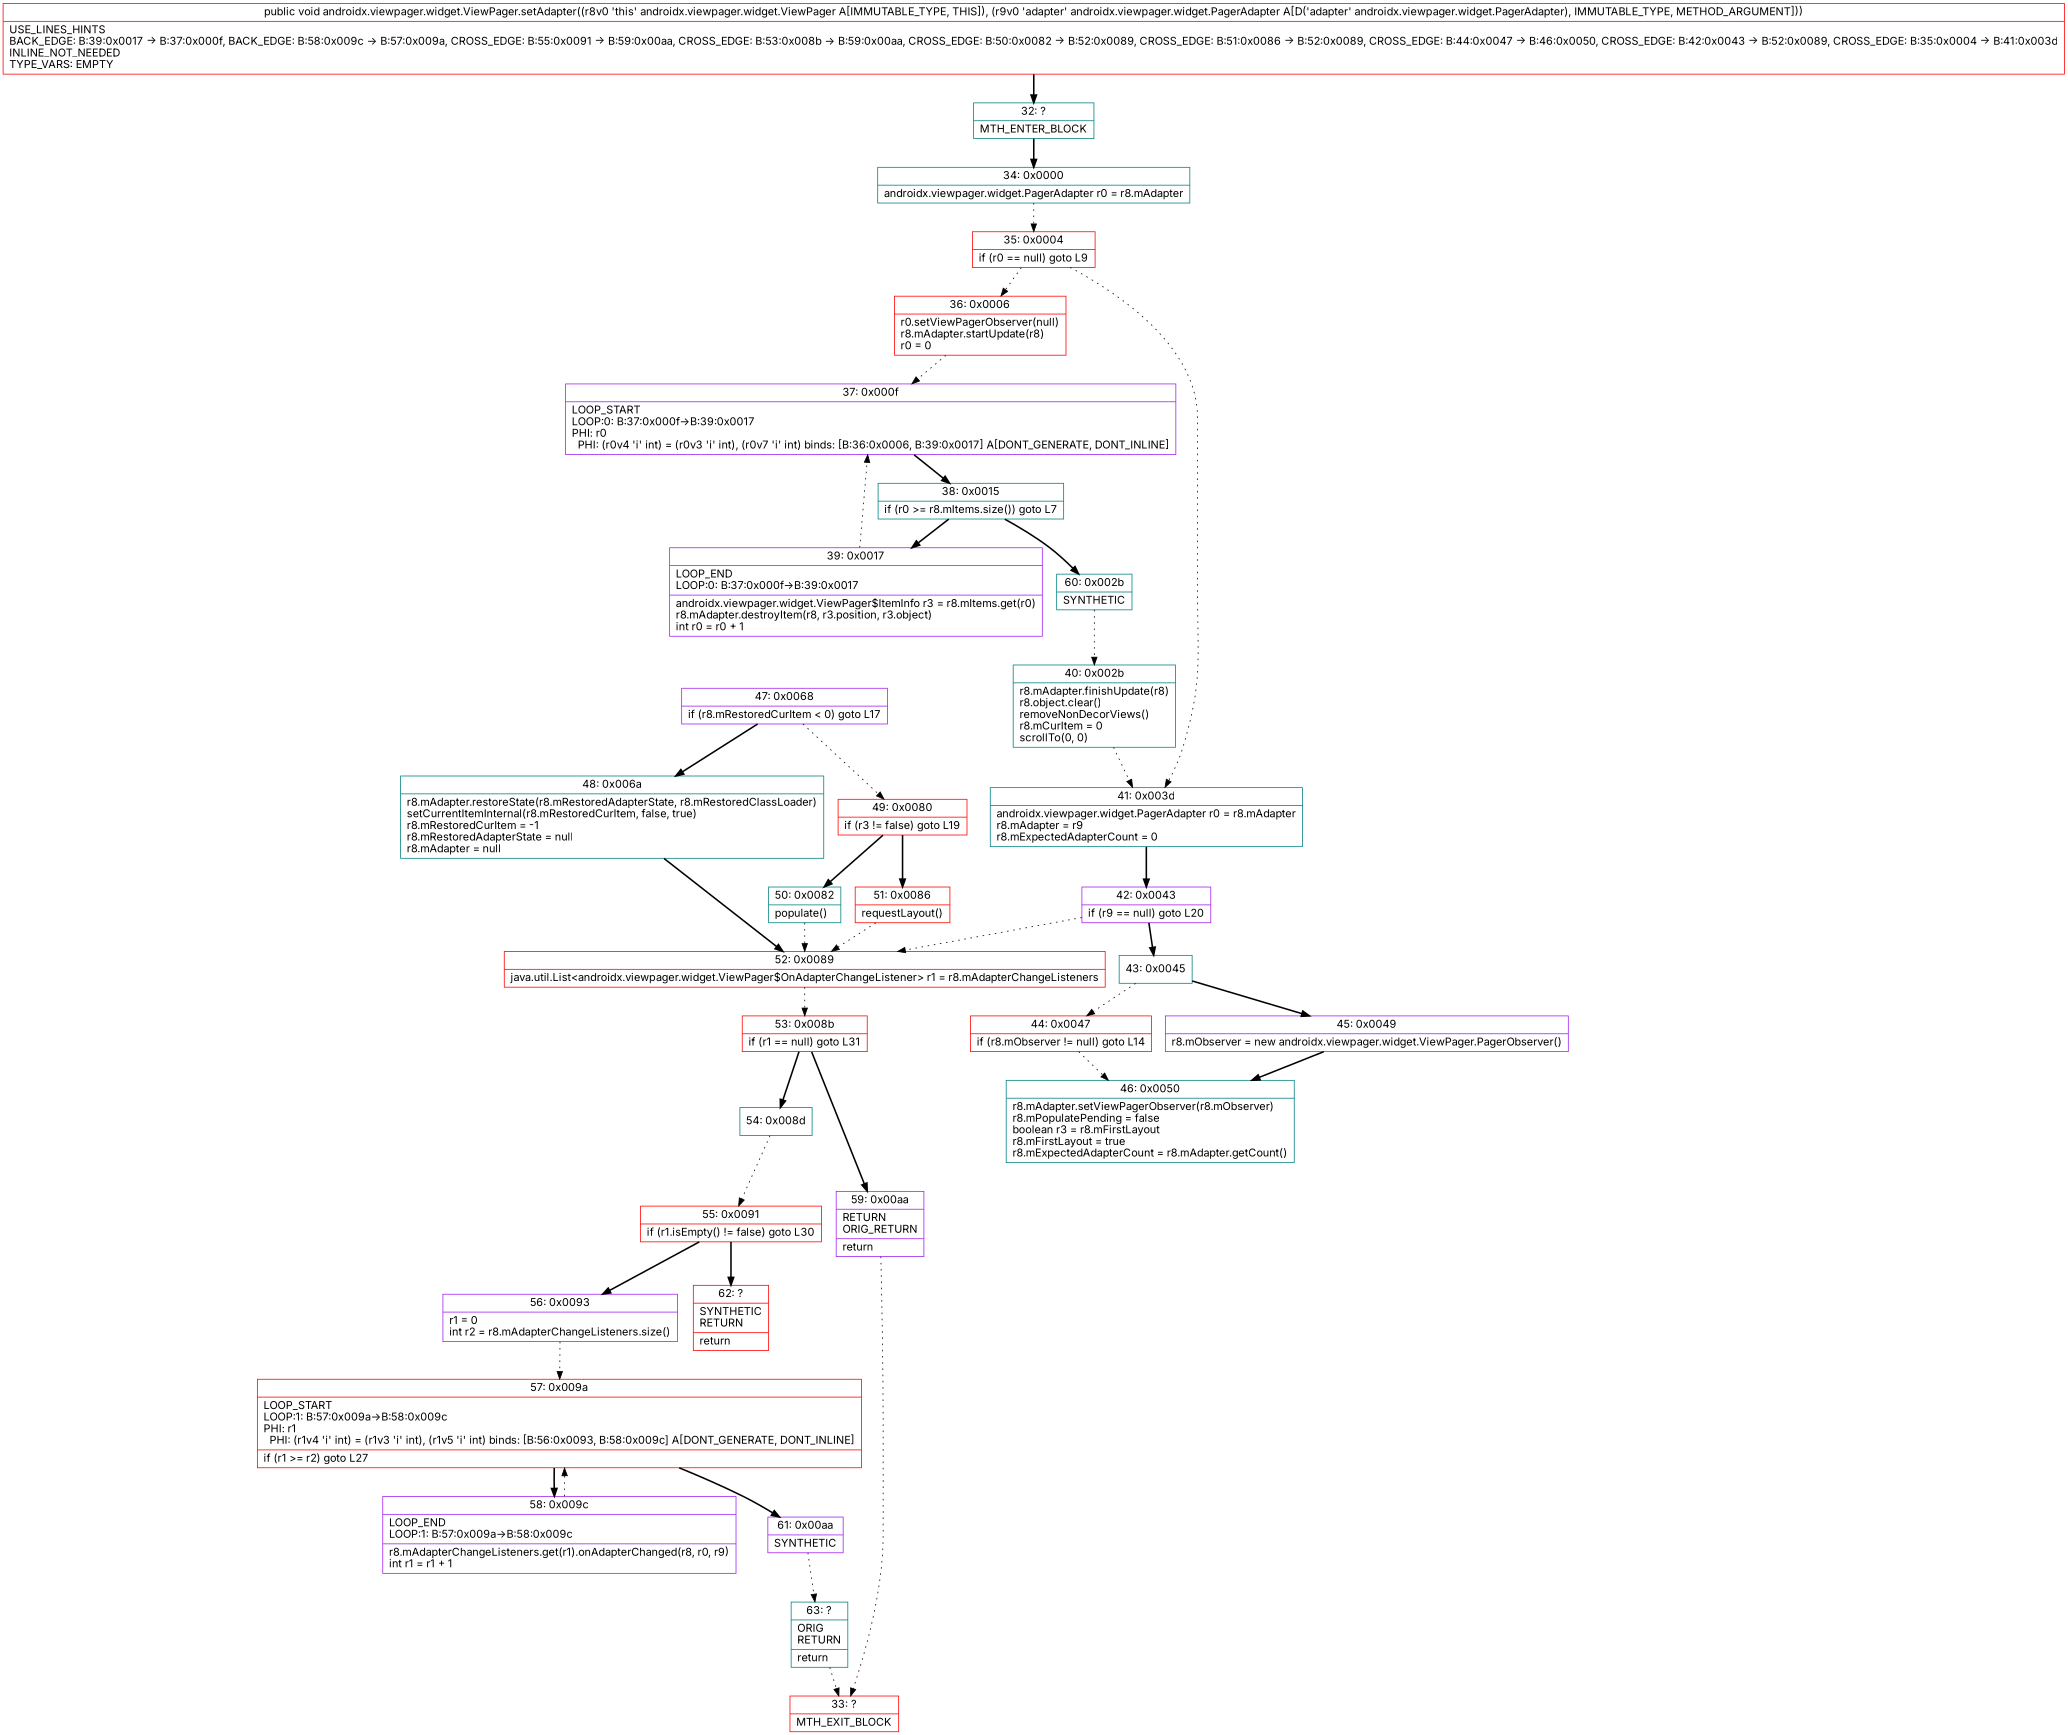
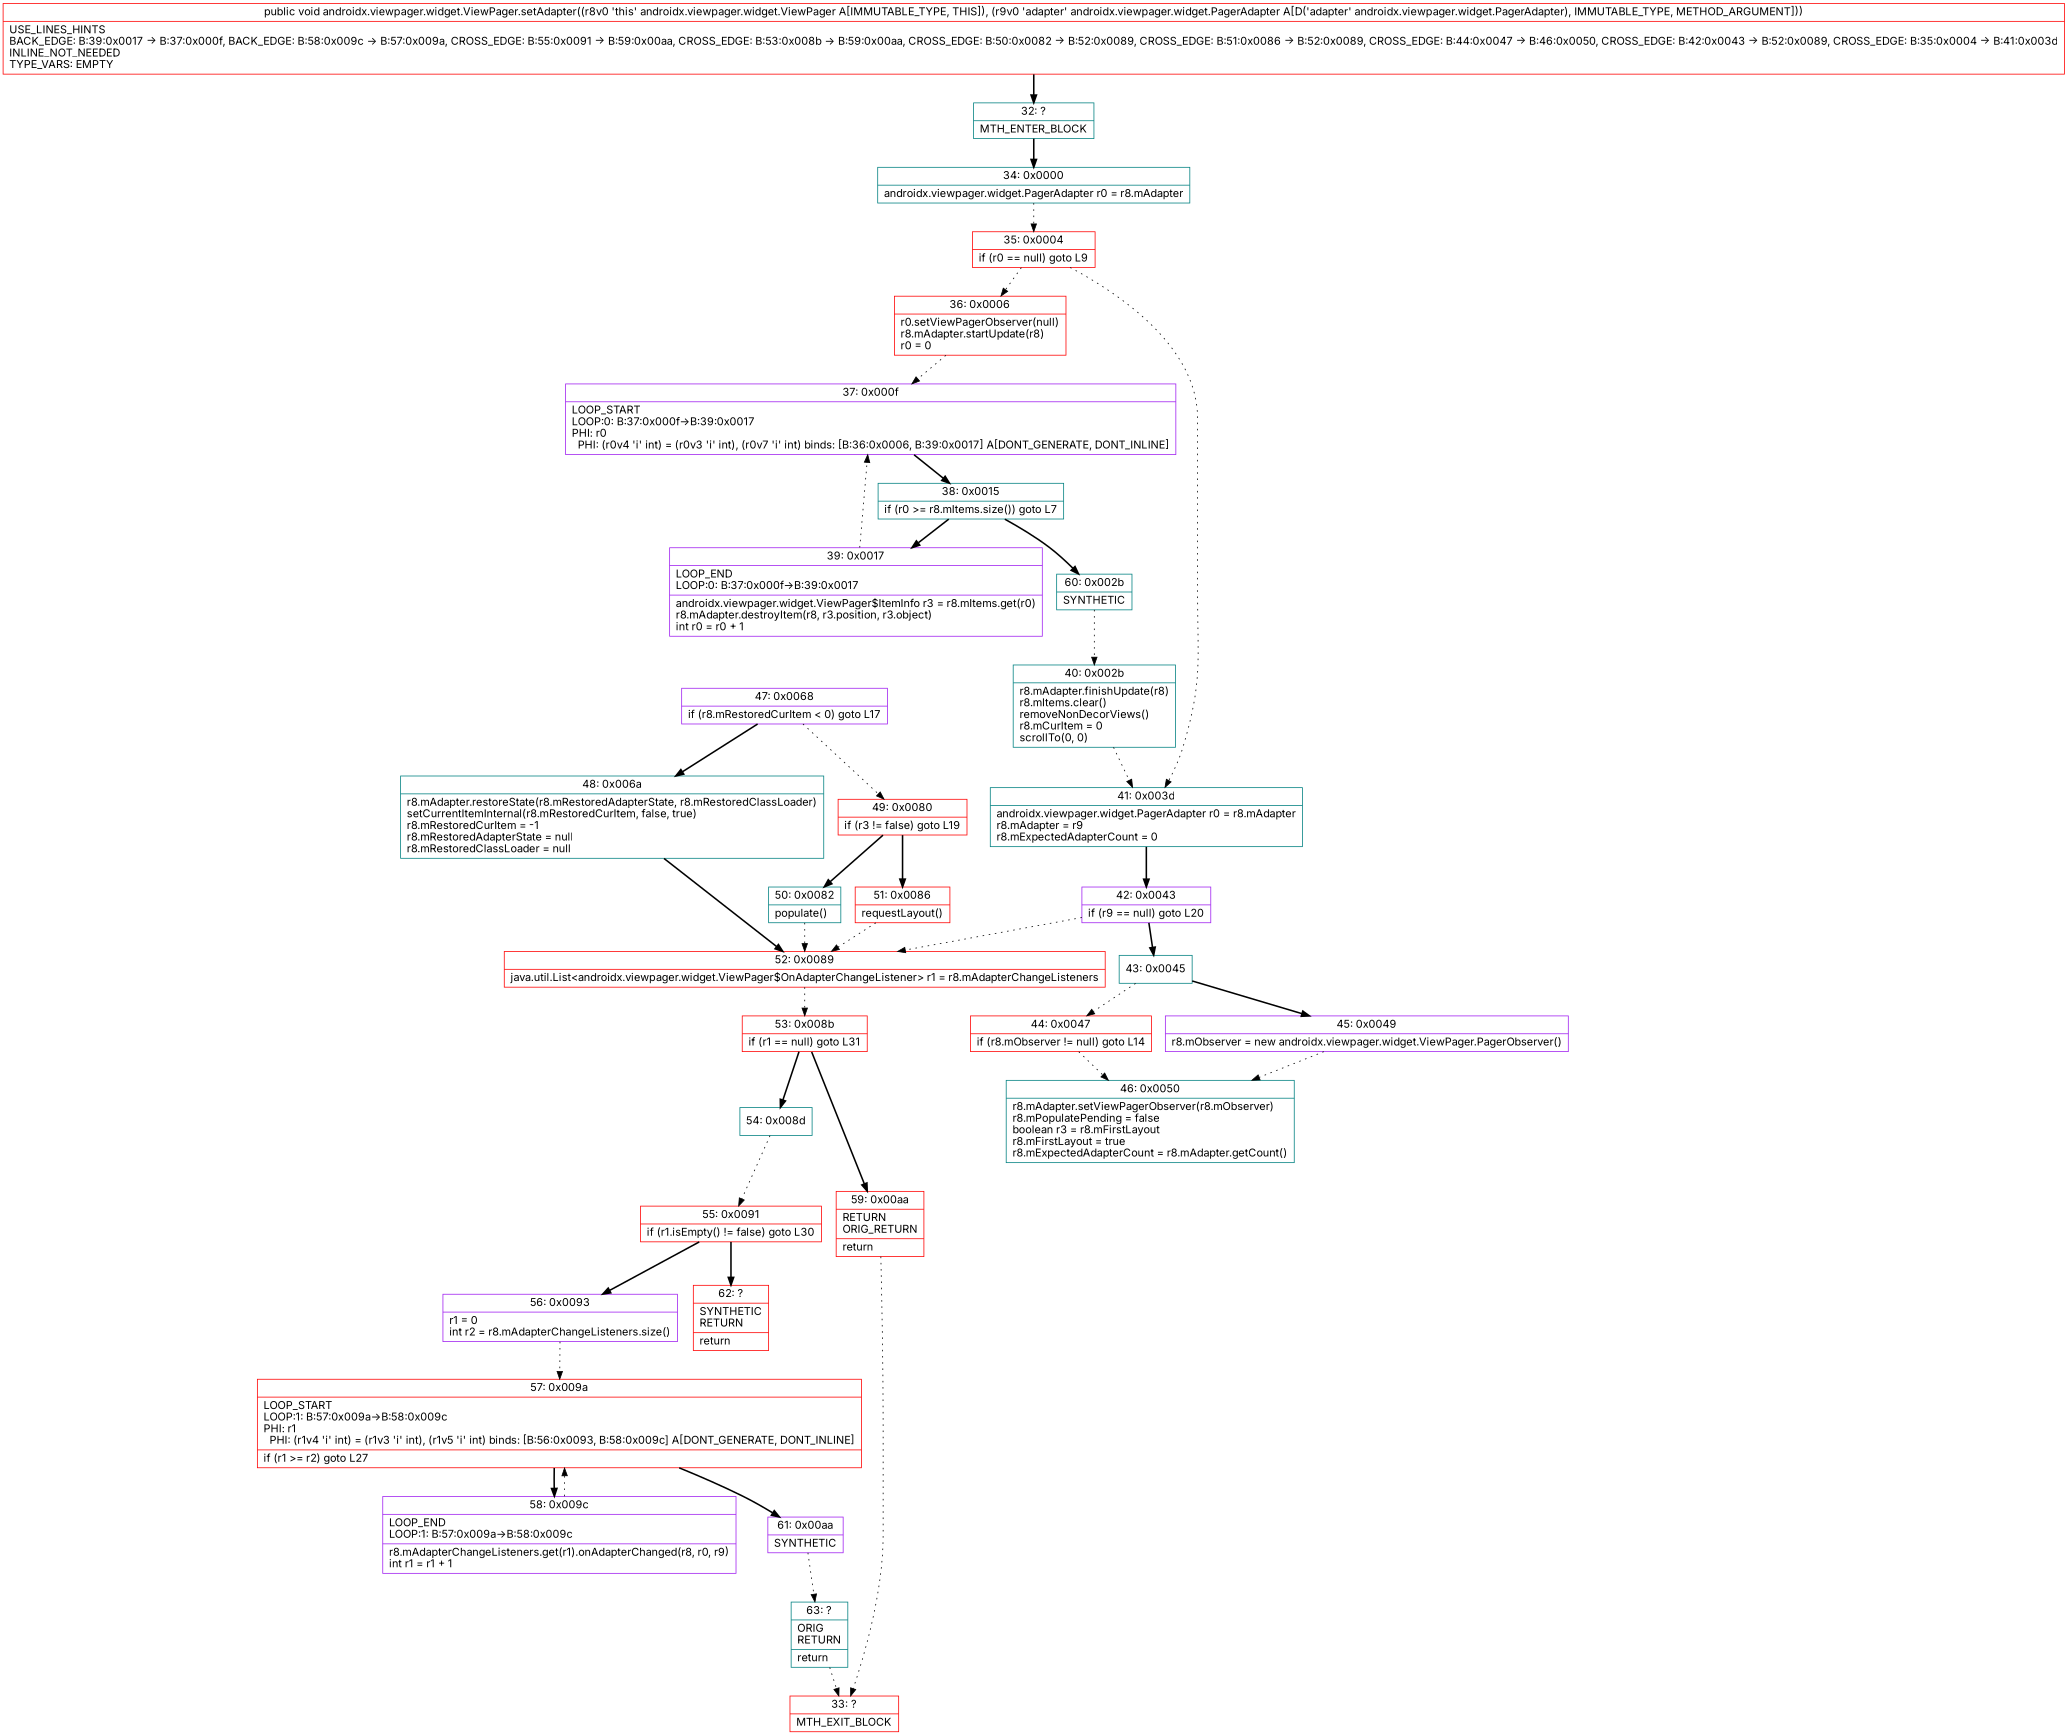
(1061, 703) -> (1063, 703)
(454, 849) -> (489, 849)
(1292, 1064) -> (1292, 1064)
(880, 1224) -> (880, 1224)
